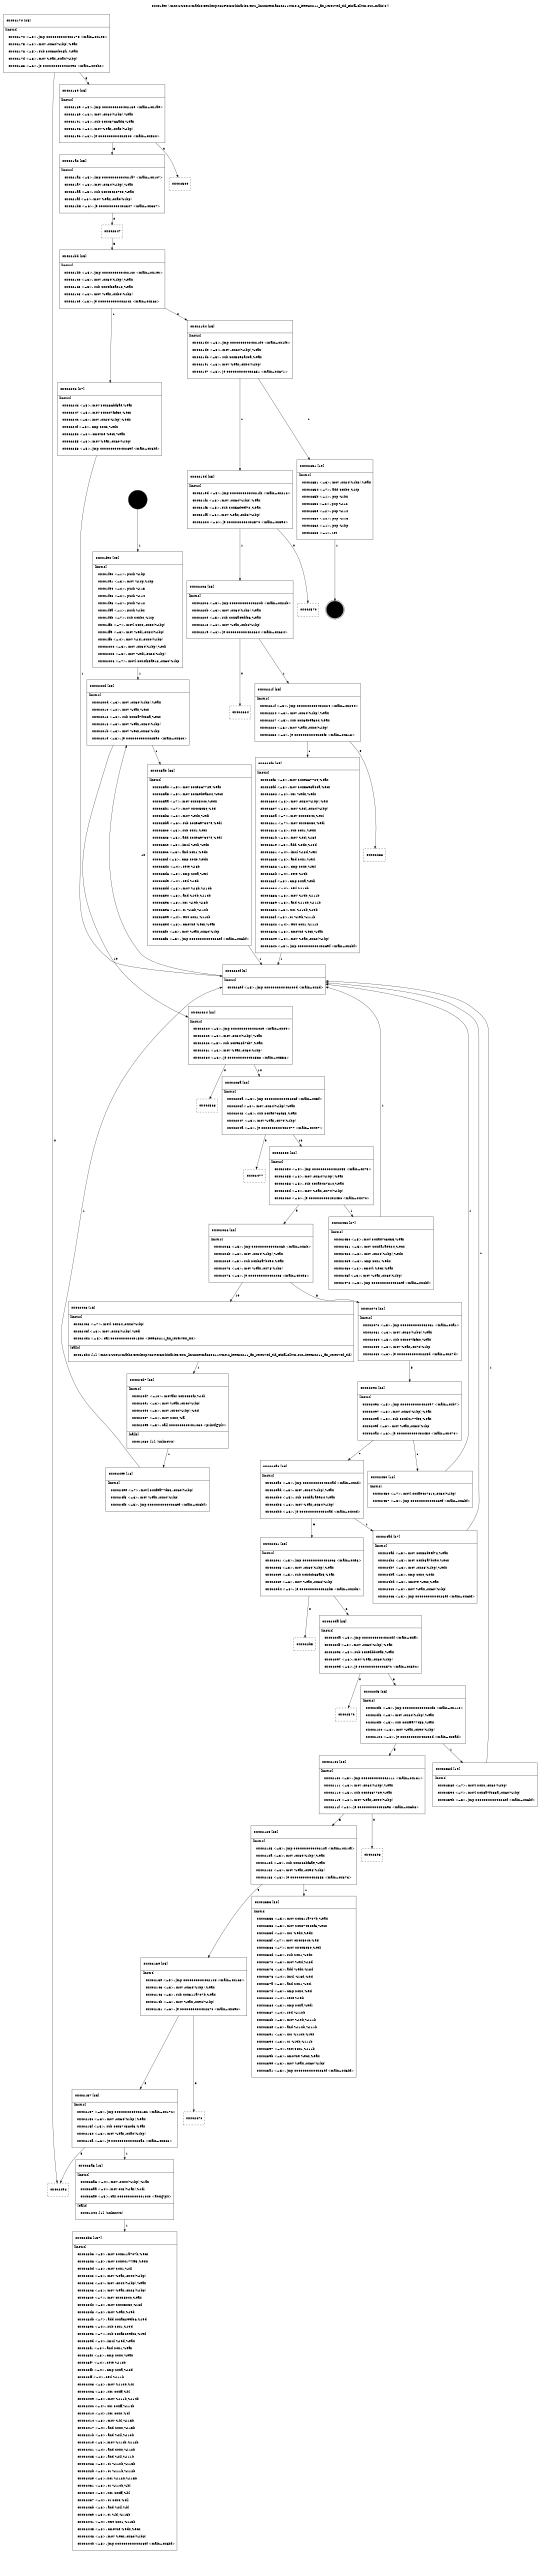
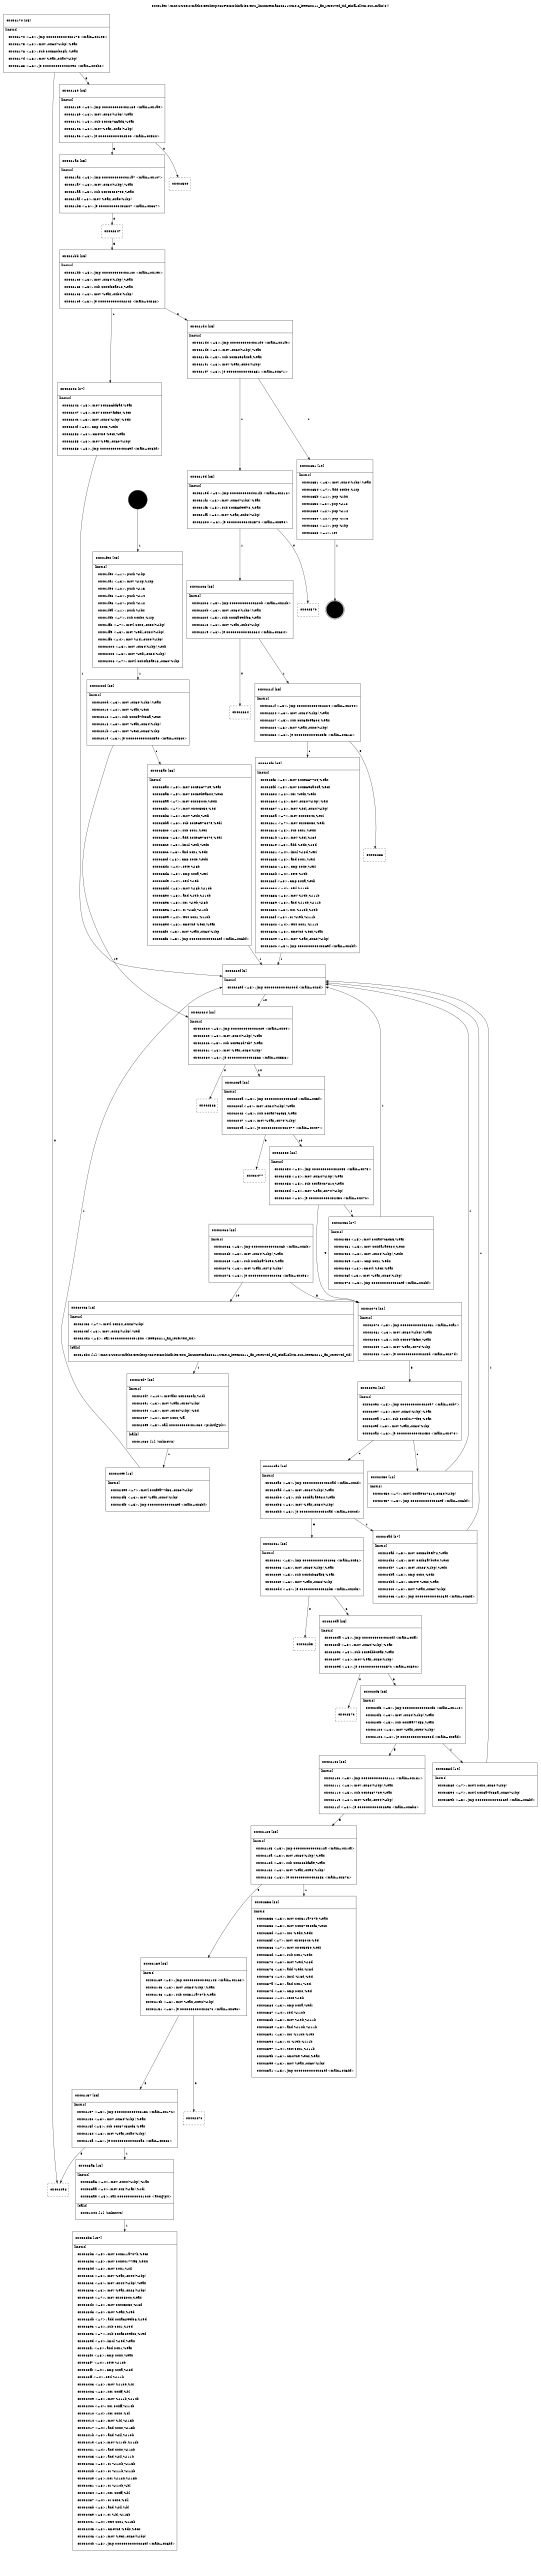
(114, 896) -> (262, 999)
(292, 1214) -> (317, 1266)
(372, 1855) -> none
